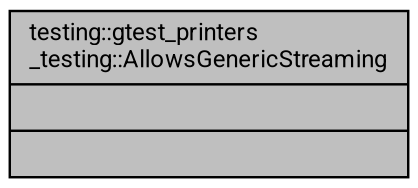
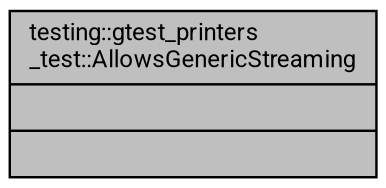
(209, 60) -> (193, 60)
